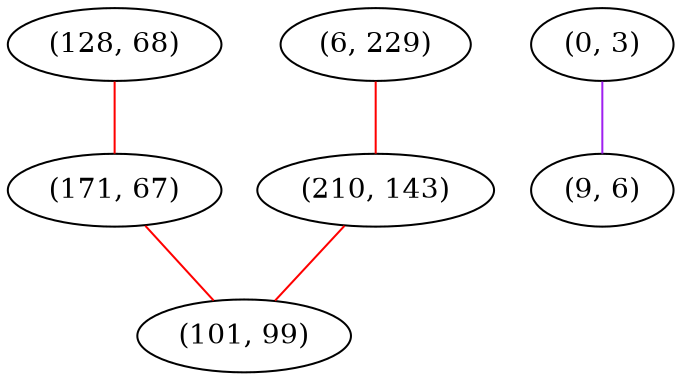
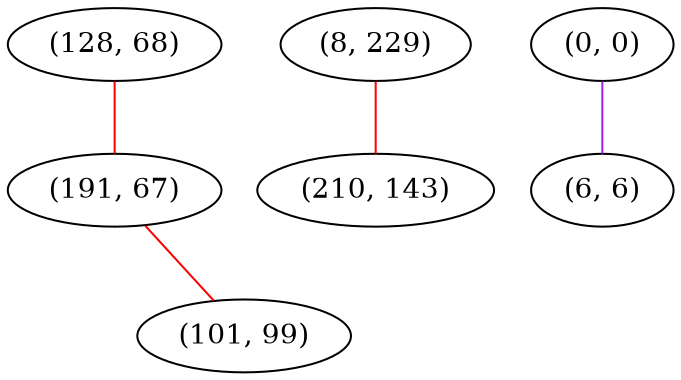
(376, 45) -> (376, 45)
(602, 45) -> (602, 45)
(115, 190) -> (115, 190)
(602, 190) -> (602, 190)
(310, 263) -> none
